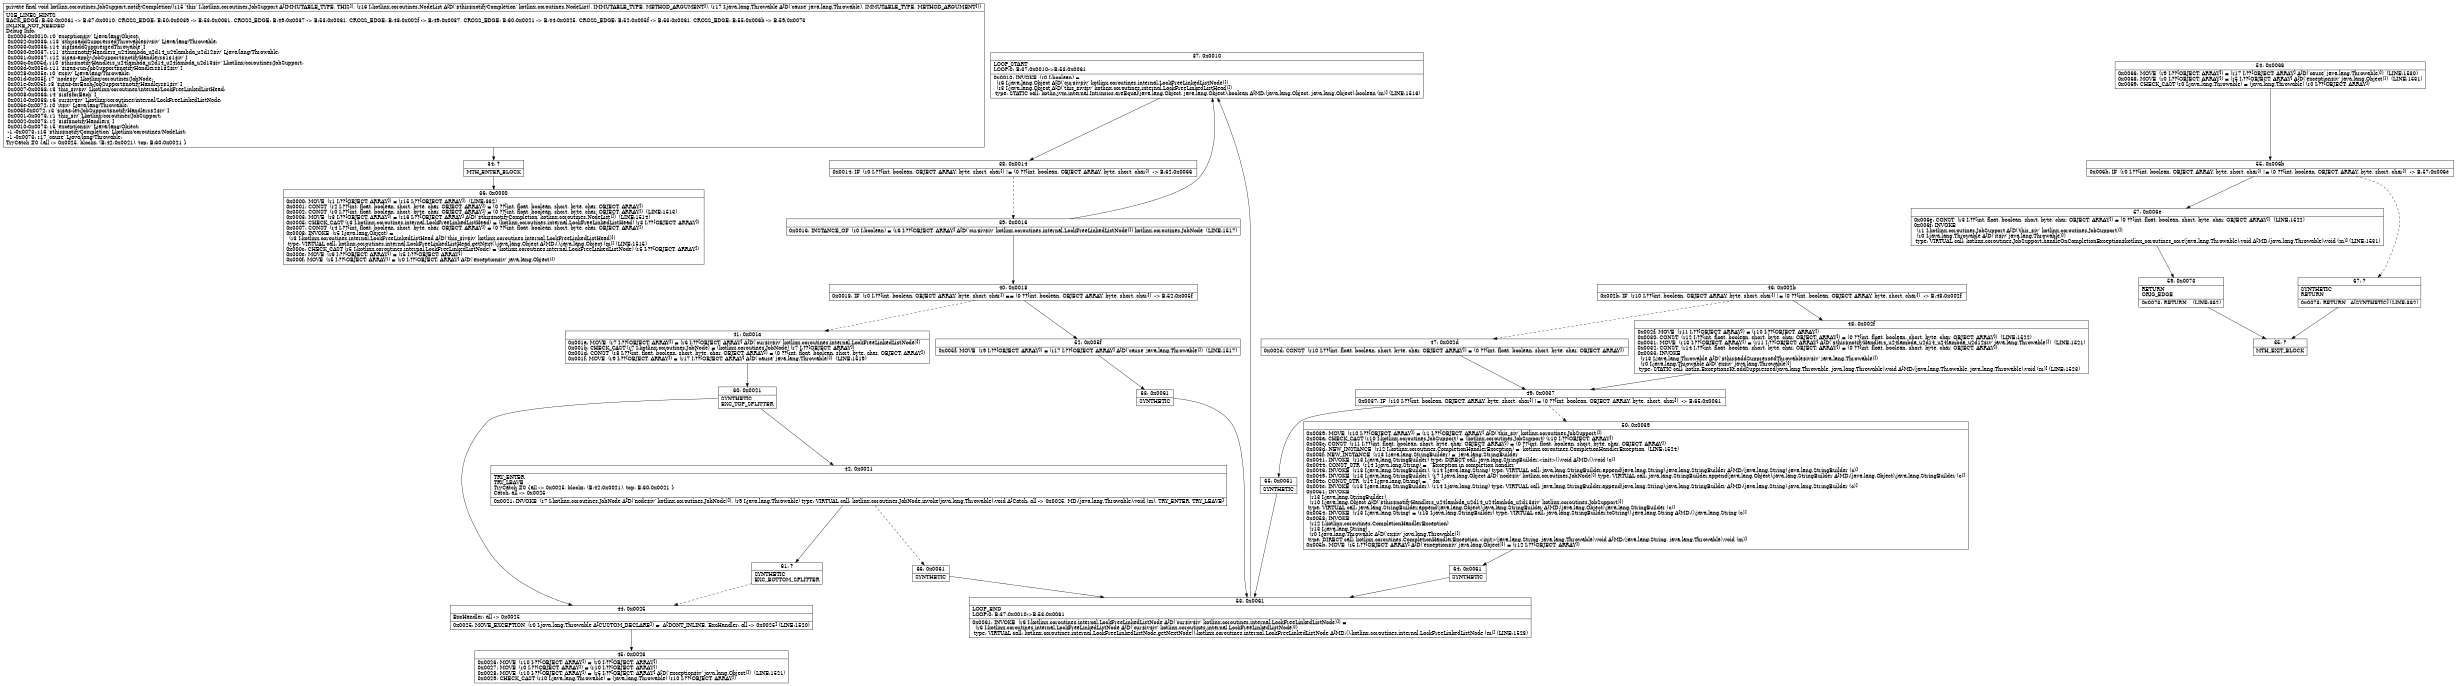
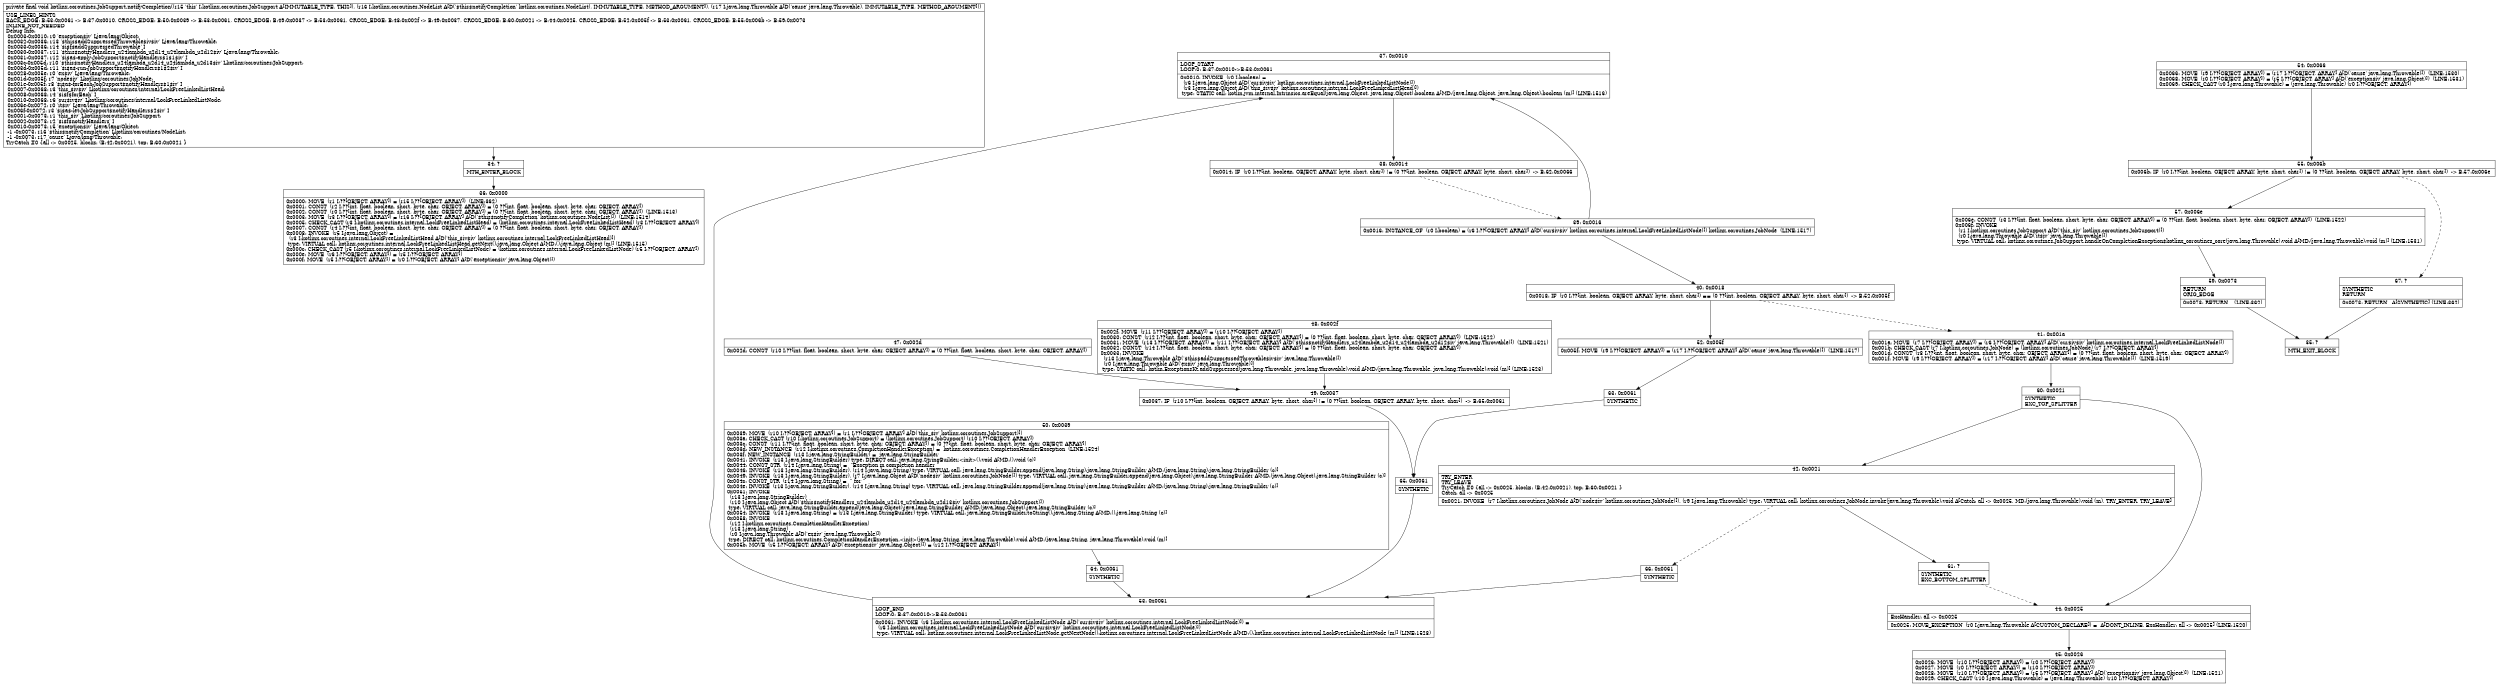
(1782, 292) -> none
(1556, 413) -> none
(1244, 475) -> (1491, 412)
